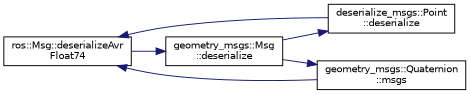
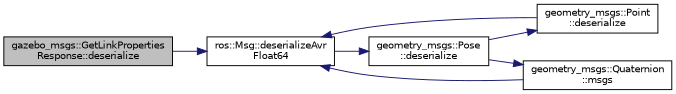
(391, 19) -> (598, 19)
(68, 51) -> (271, 51)
none -> (88, 51)
(224, 51) -> (429, 51)
